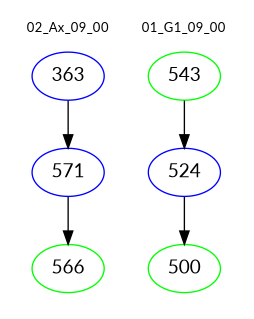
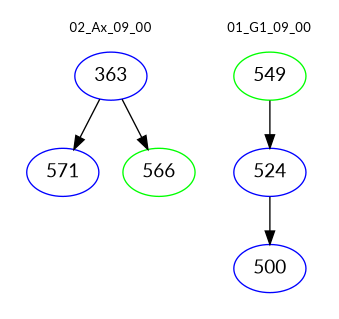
(184, 76) -> (270, 76)
(68, 214) -> (132, 118)
(184, 269) -> (270, 269)
